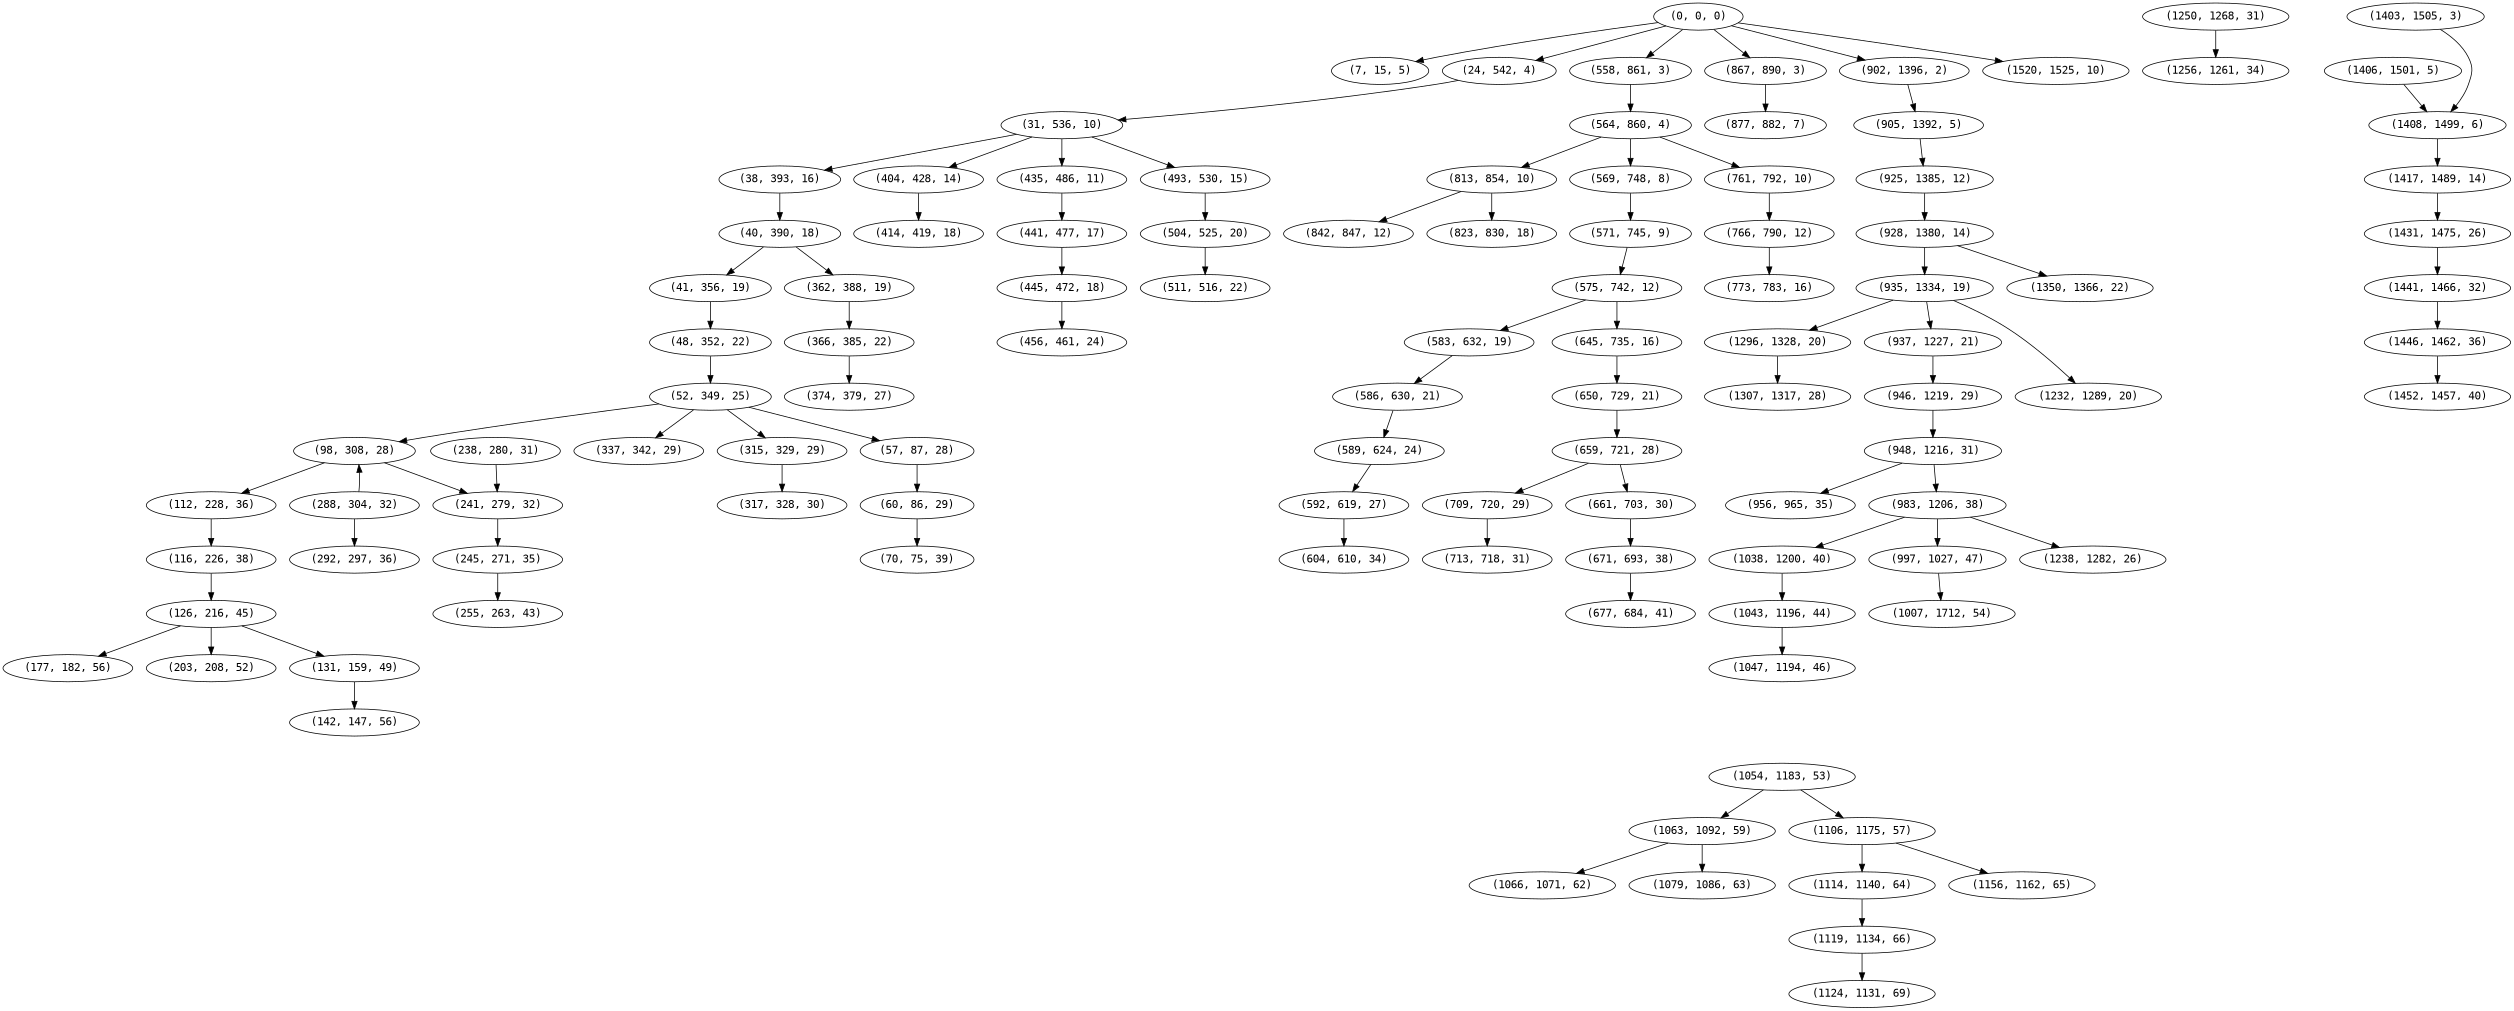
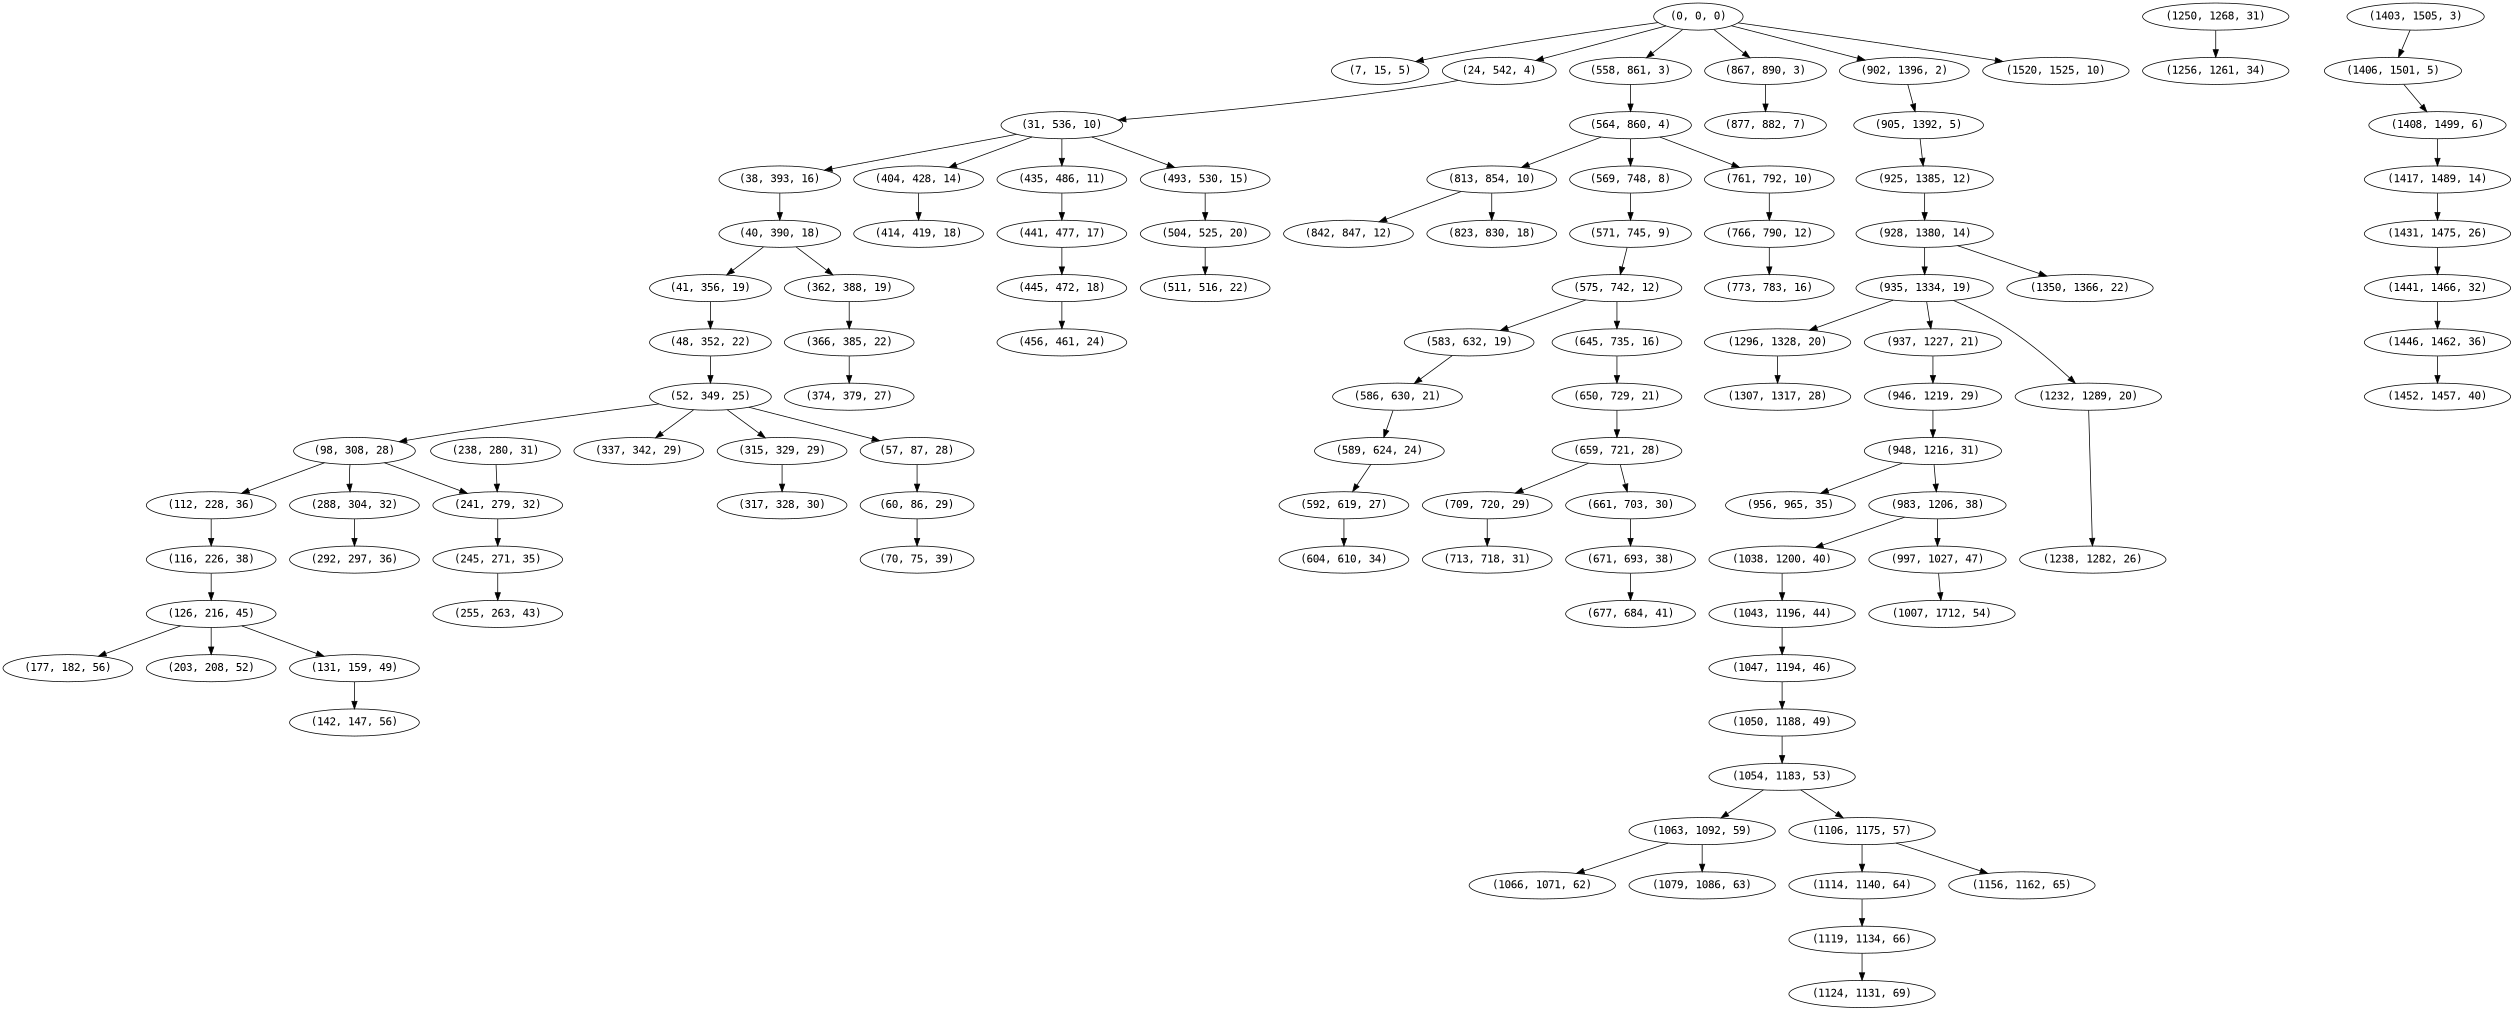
(2471, 63) -> (2406, 40)
(360, 482) -> (349, 474)
(2011, 531) -> (2090, 474)
none -> (1782, 722)
